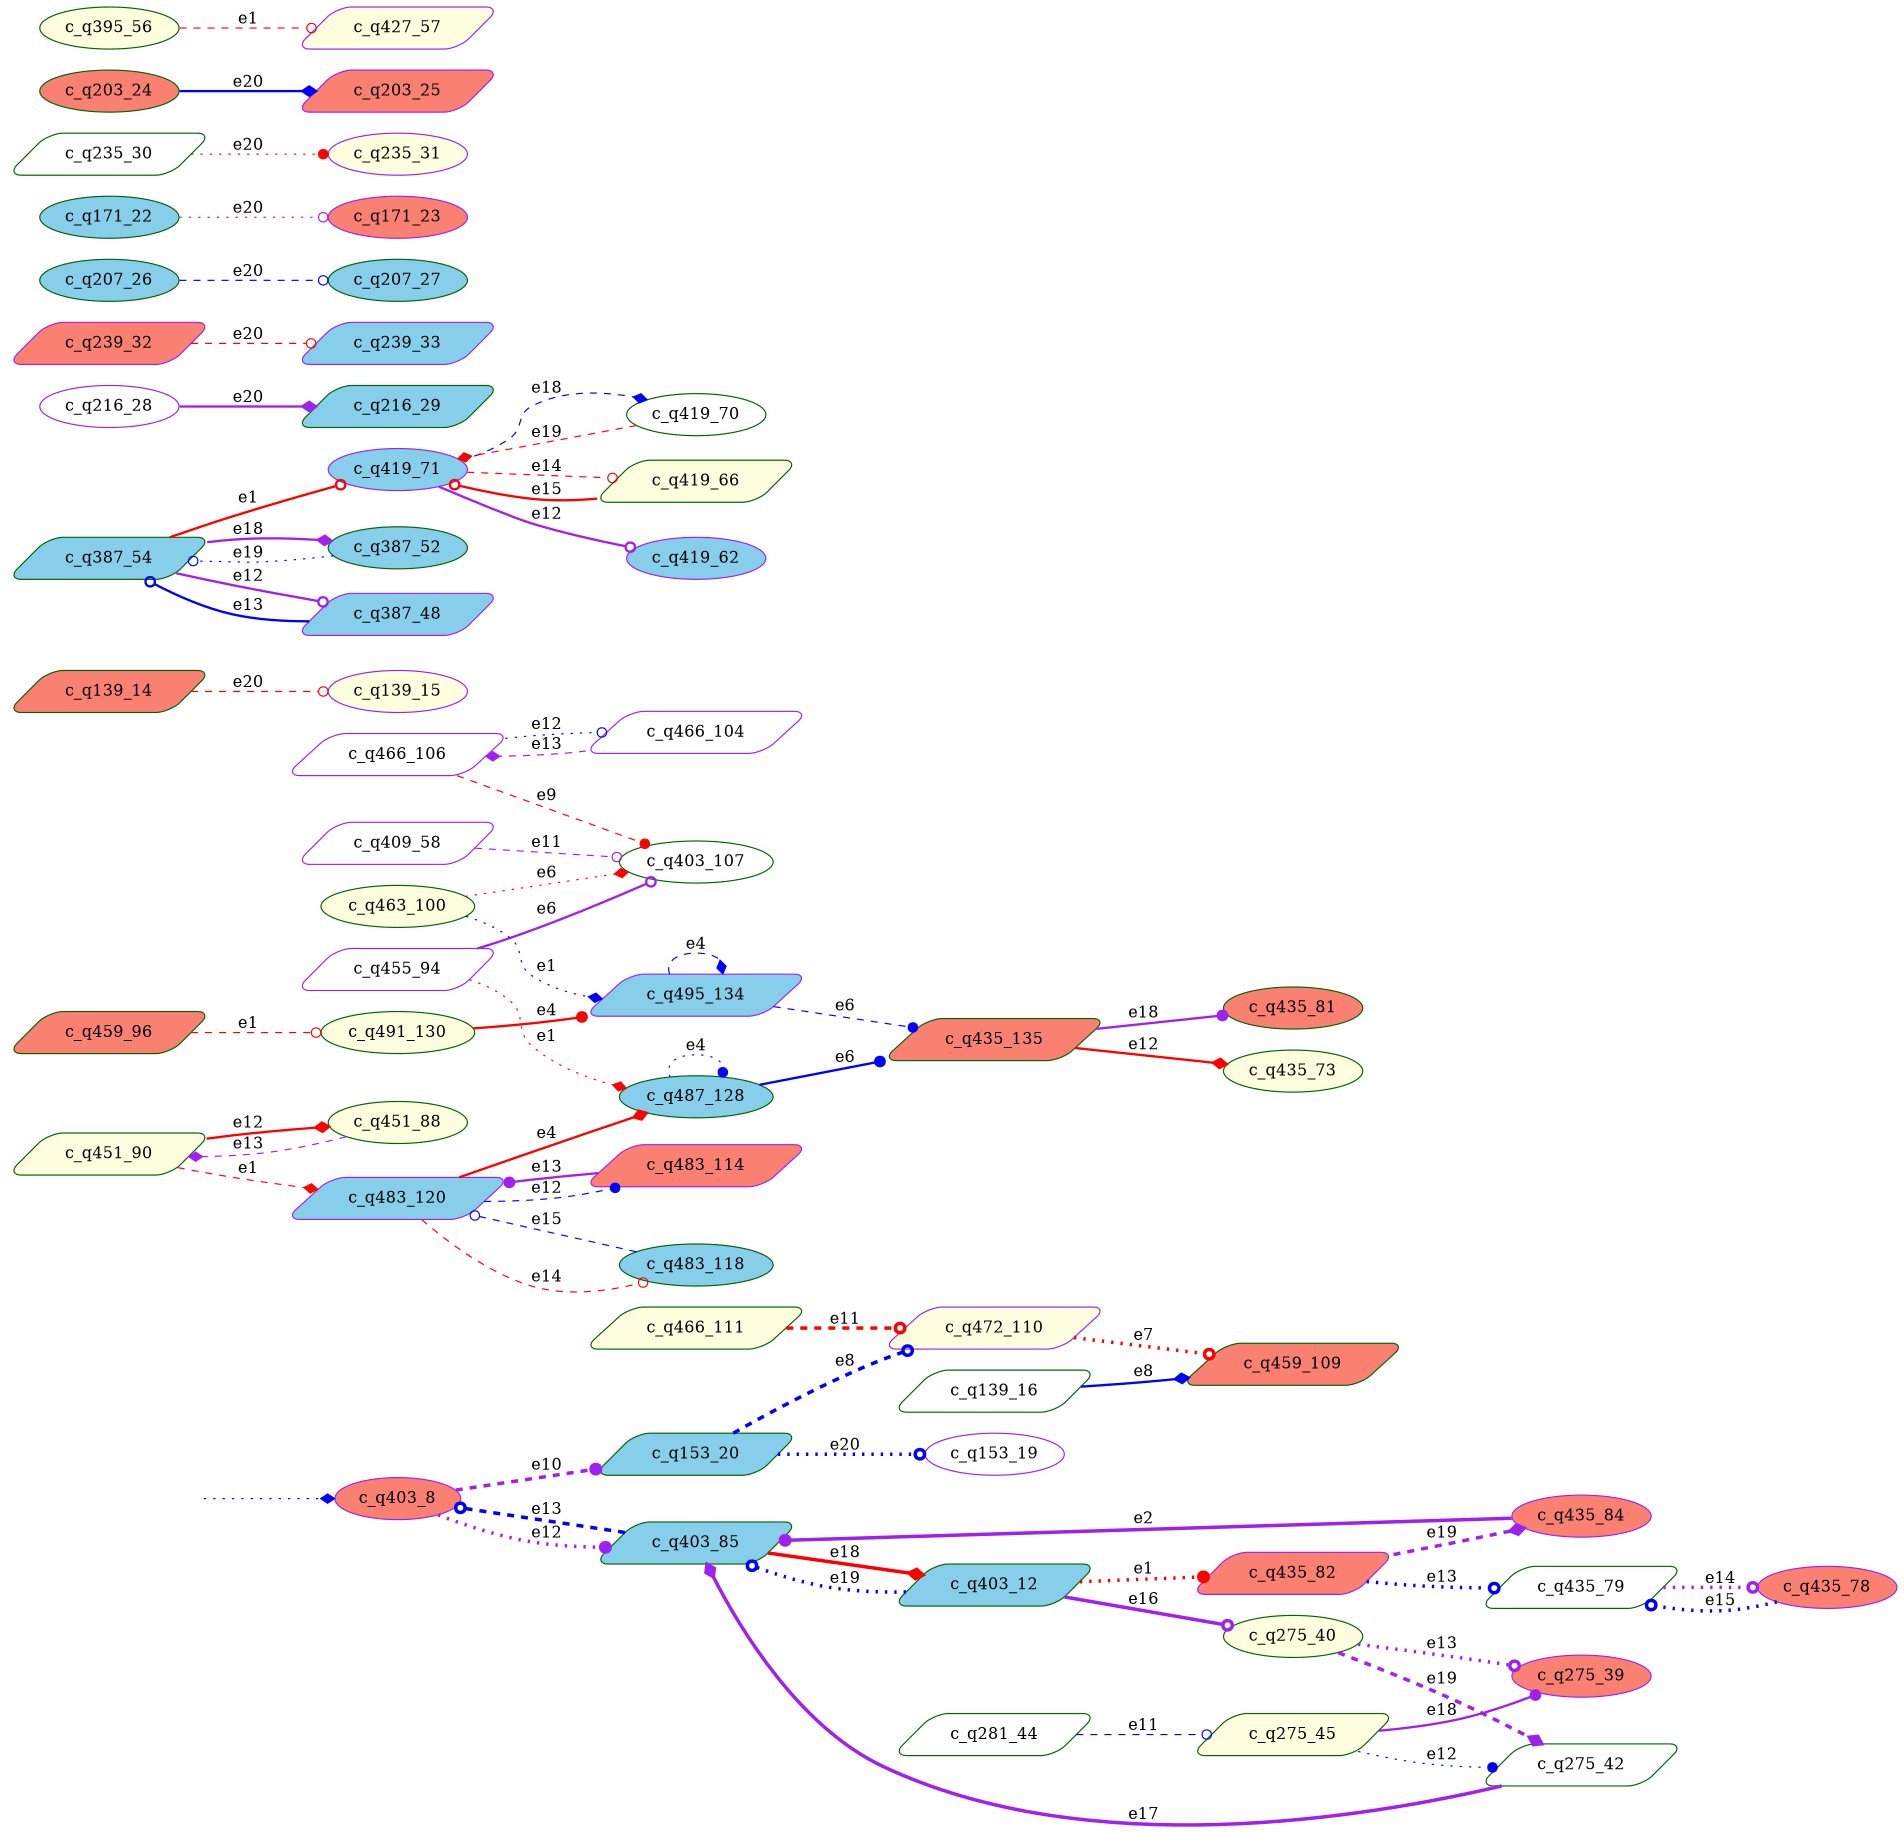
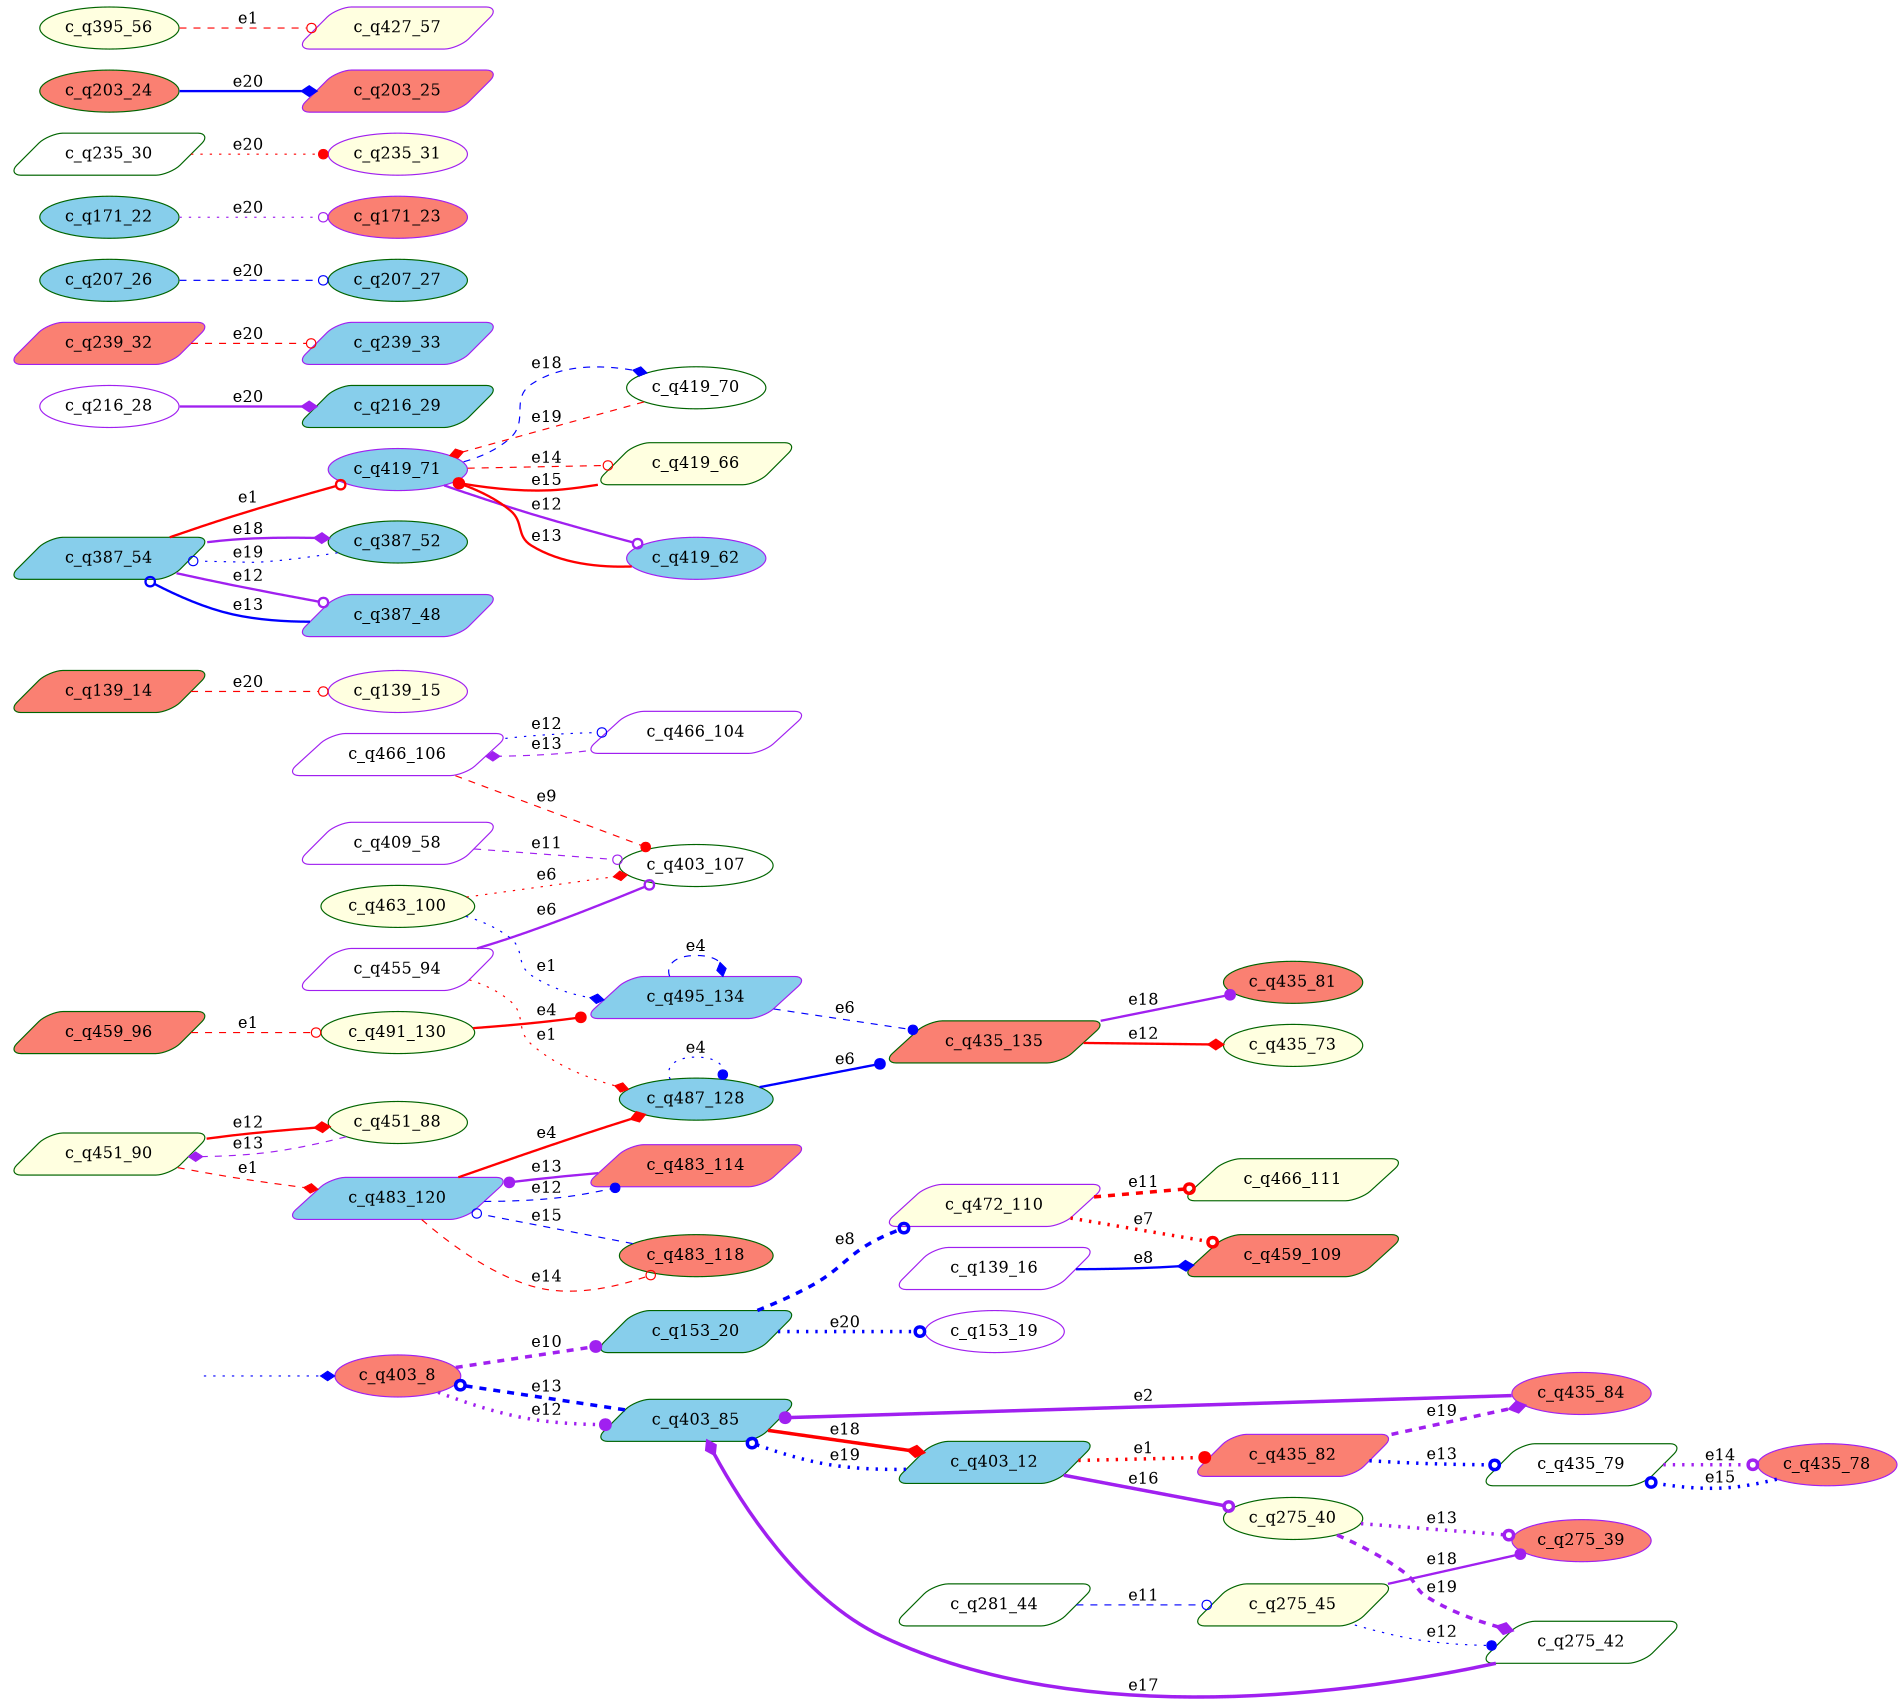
none -> (535, 548)
(696, 1265) -> (696, 1256)
(841, 1328) -> (1139, 1193)
(995, 1391) -> (995, 1269)
